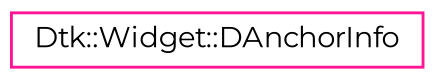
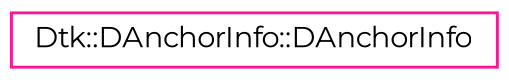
(217, 40) -> (254, 40)
